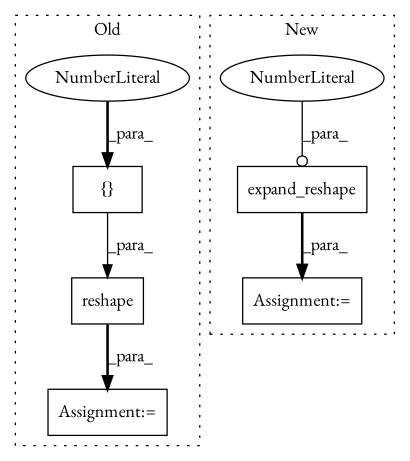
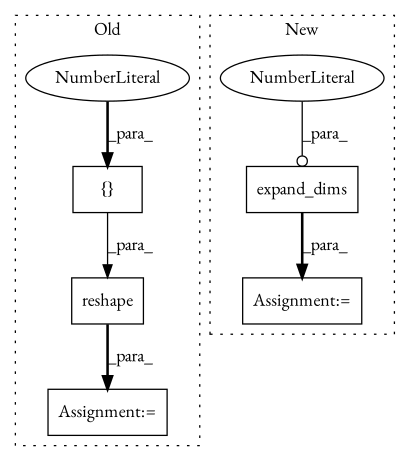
(302, 190) -> (302, 190)
